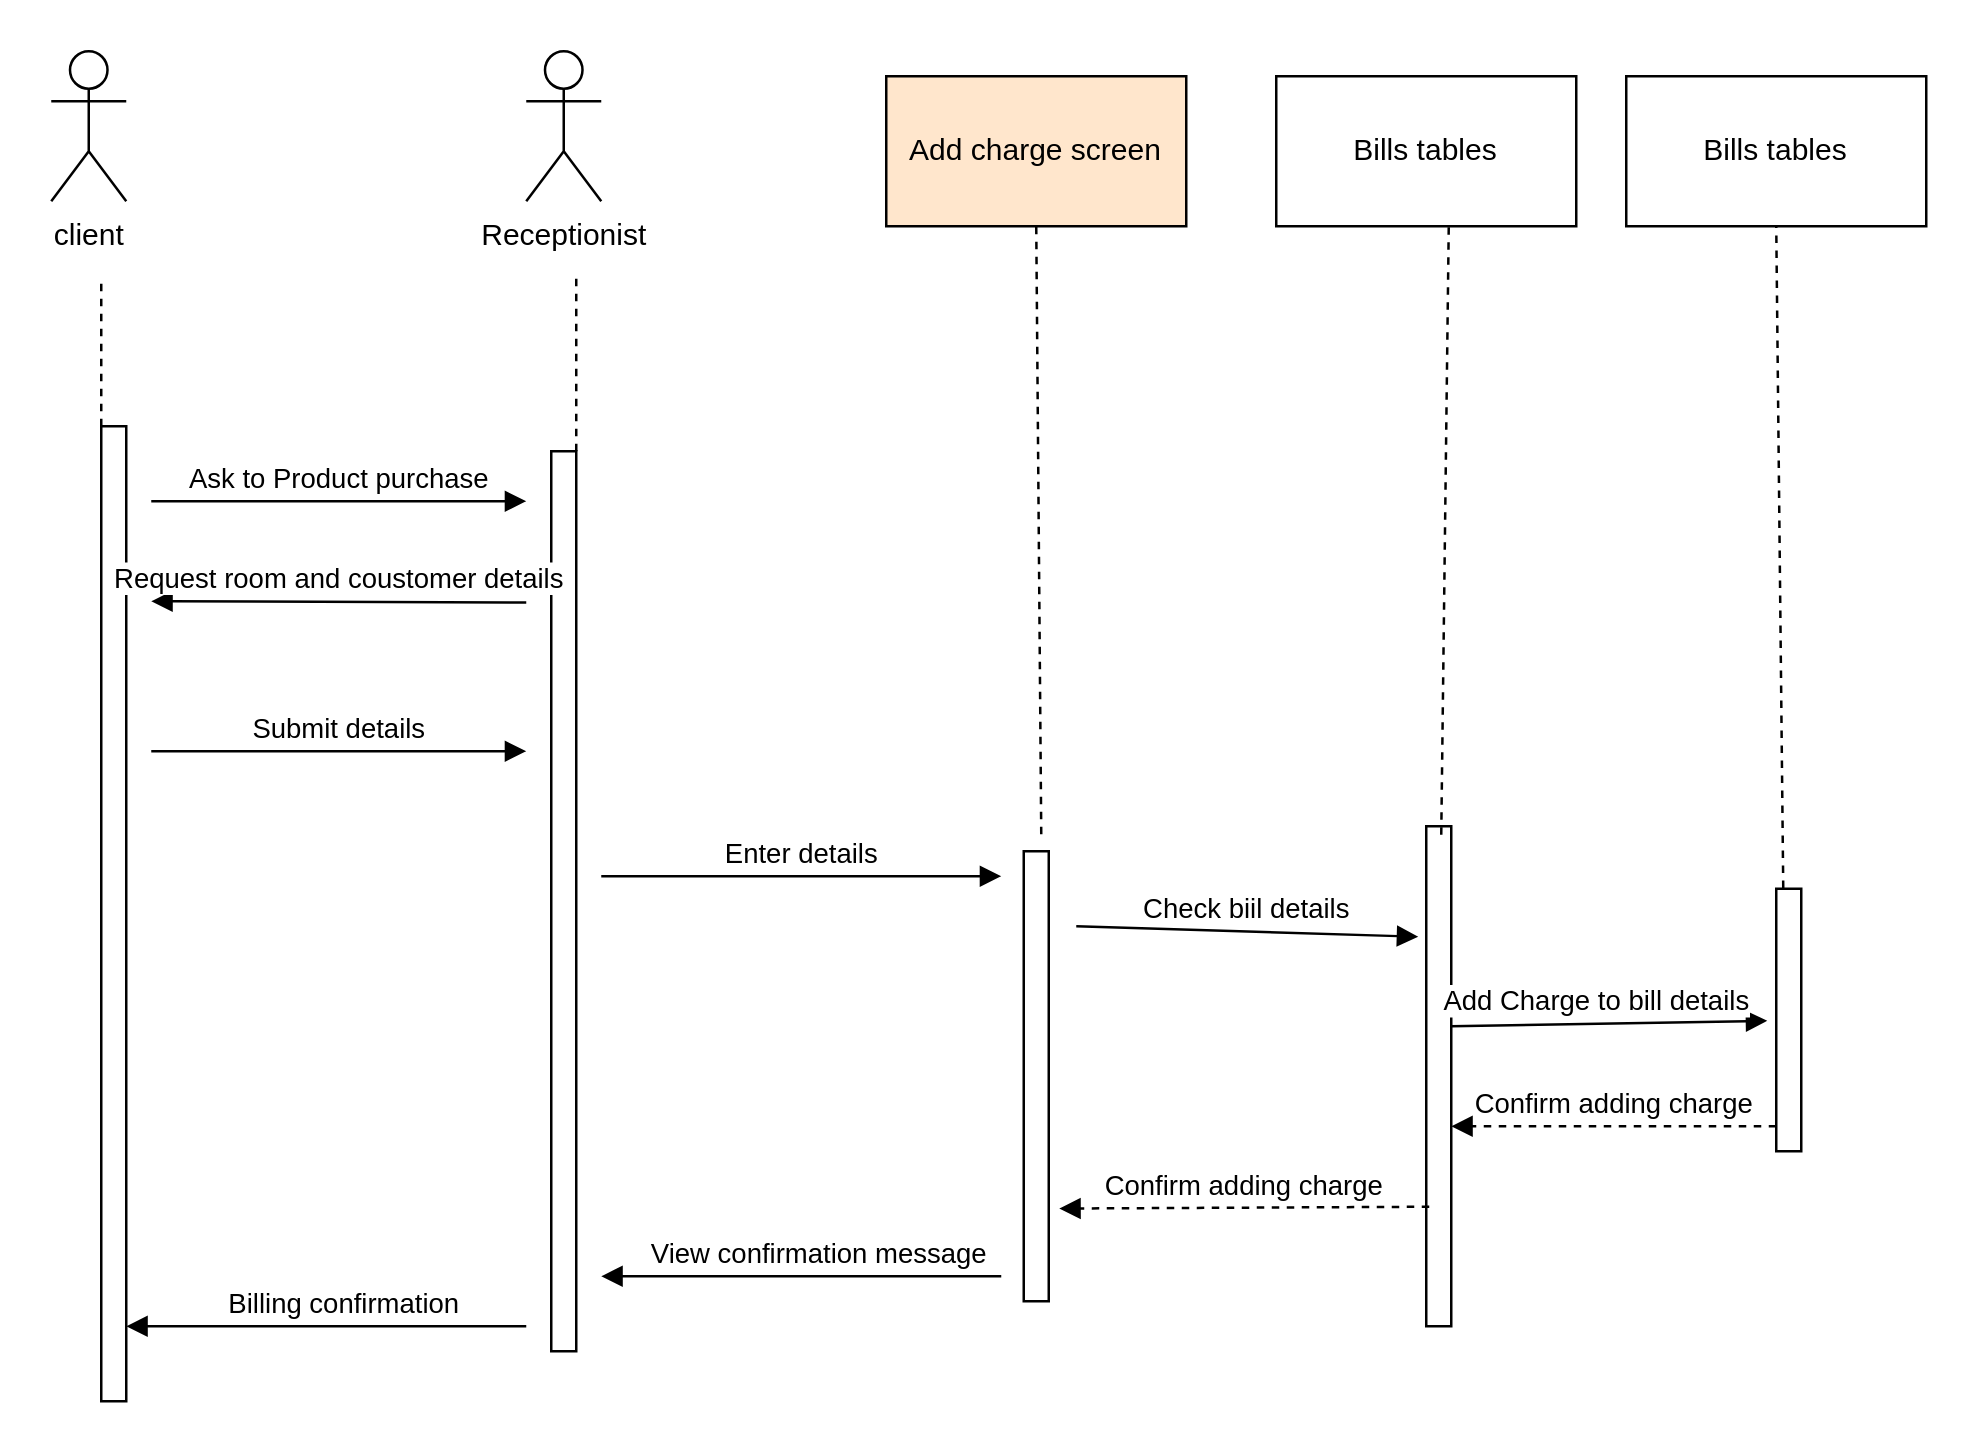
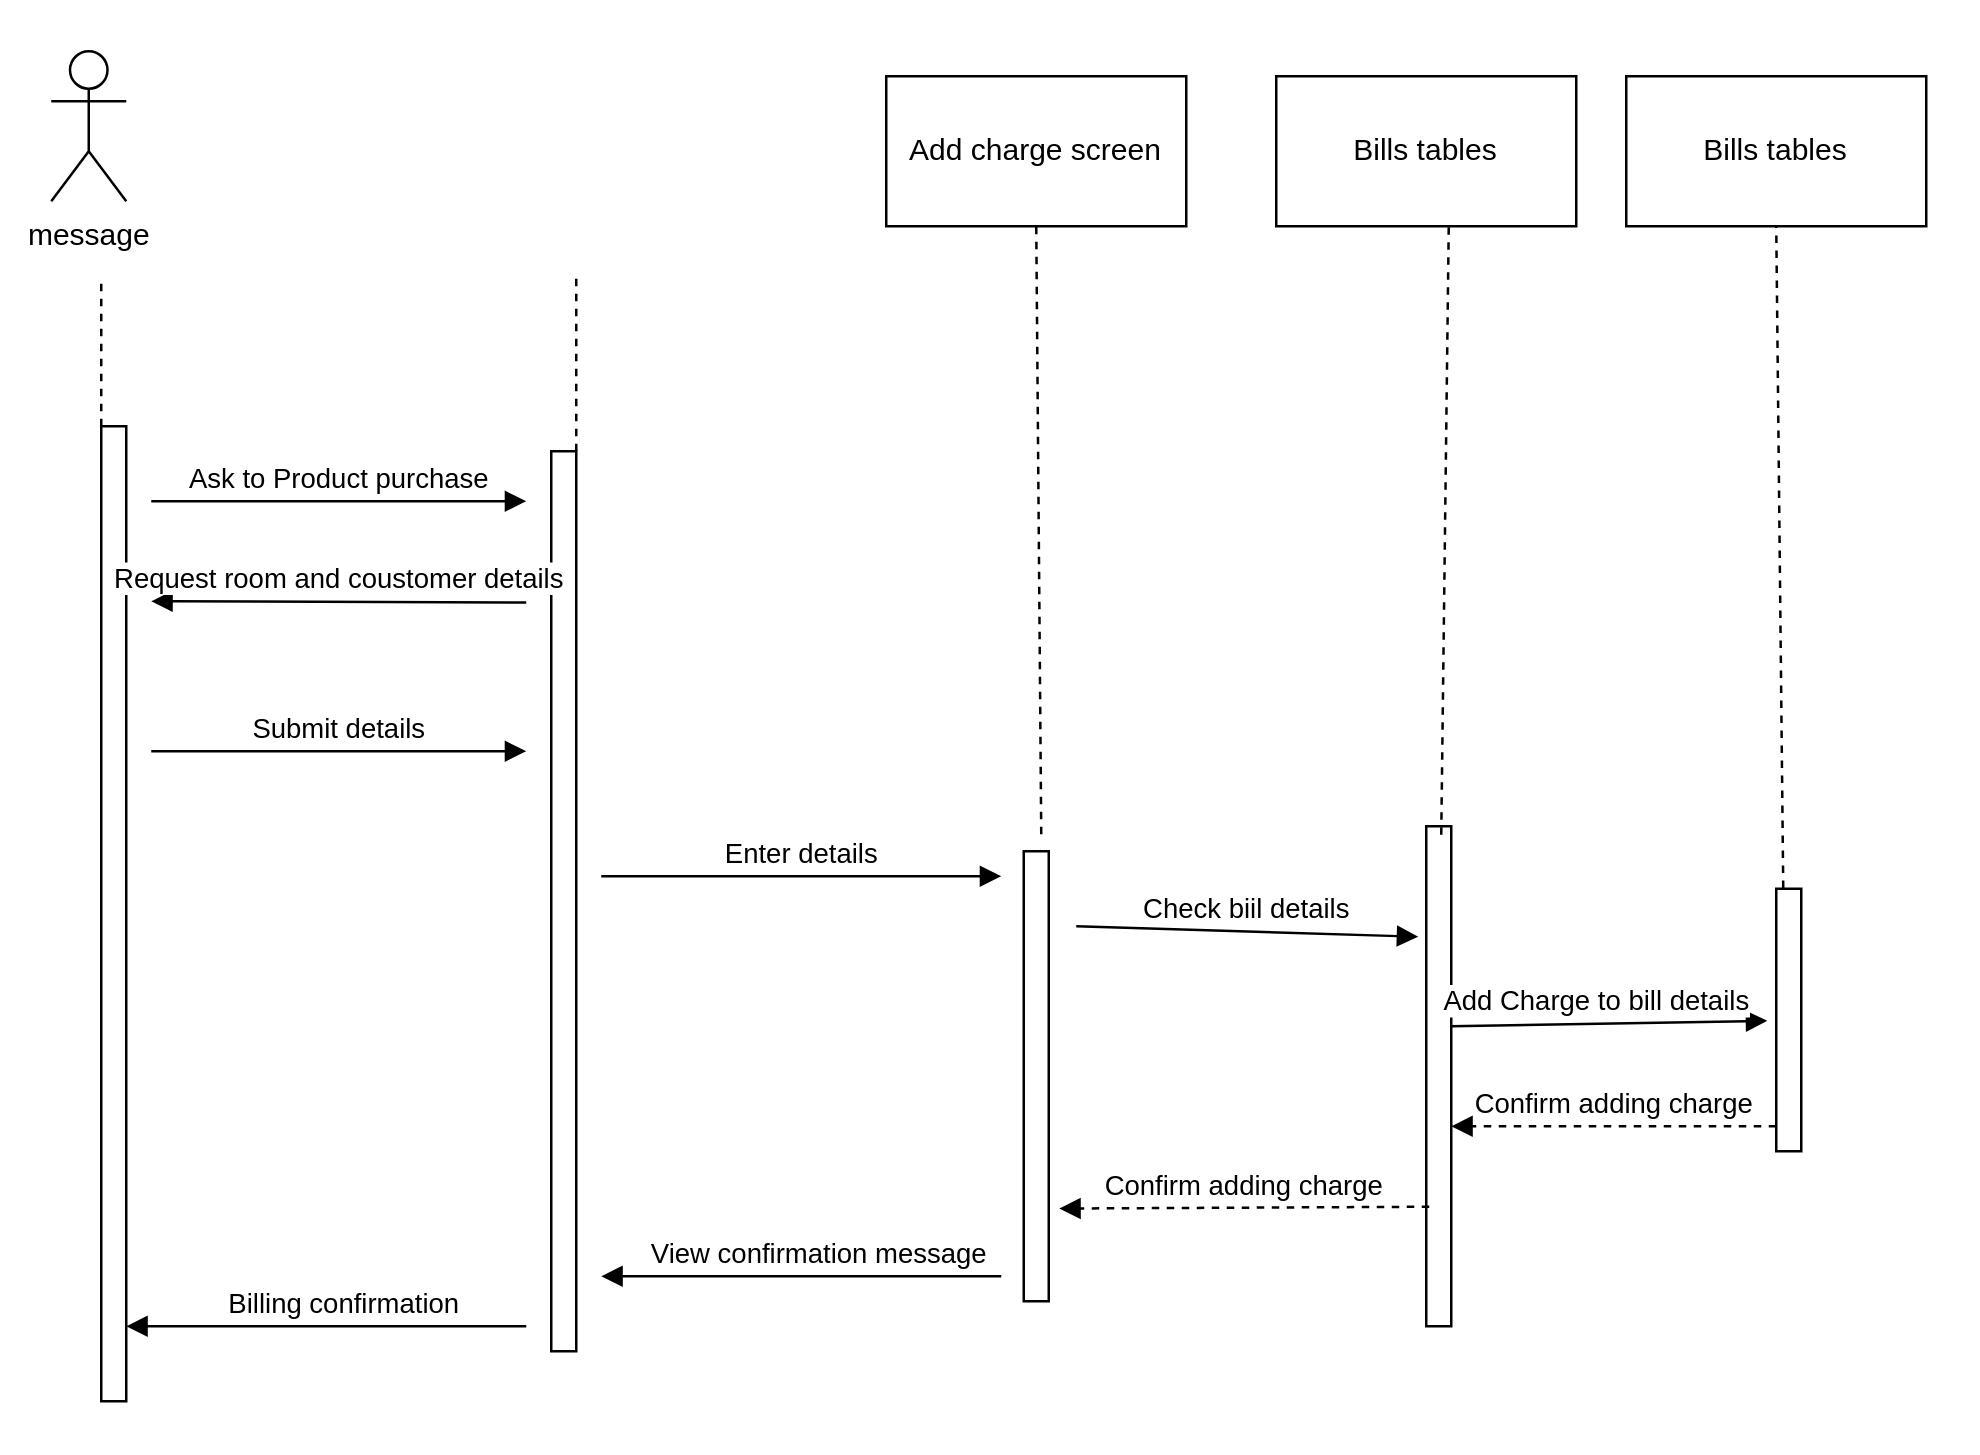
(564, 126) -> none
(1036, 151) -> (1036, 151)
(90, 237) -> (90, 237)
